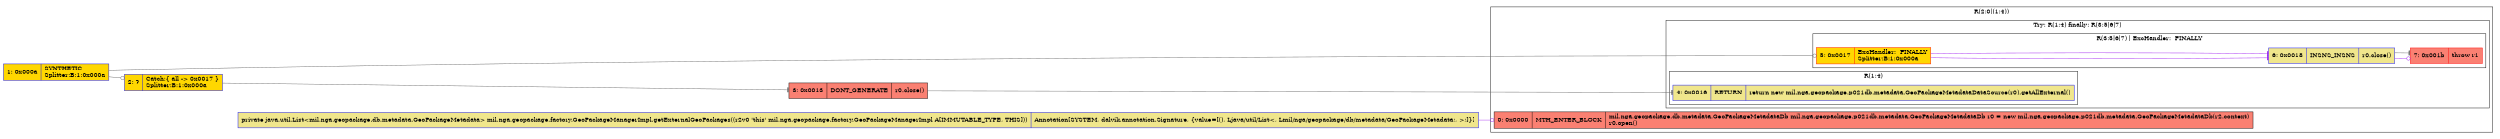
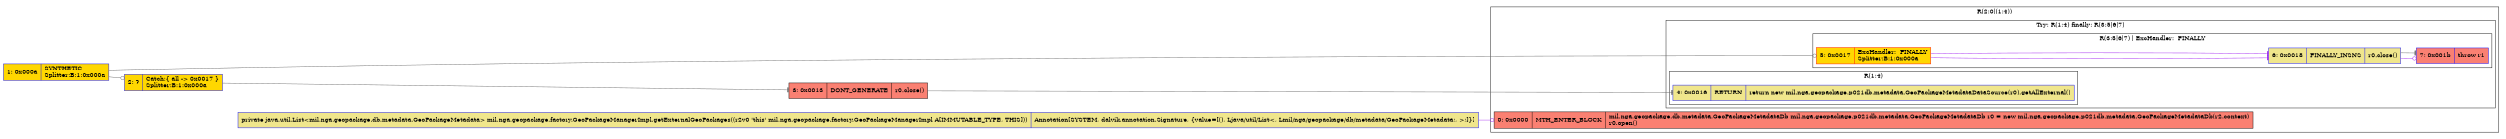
(2333, 56) -> (2336, 56)
(2446, 56) -> (2452, 56)
